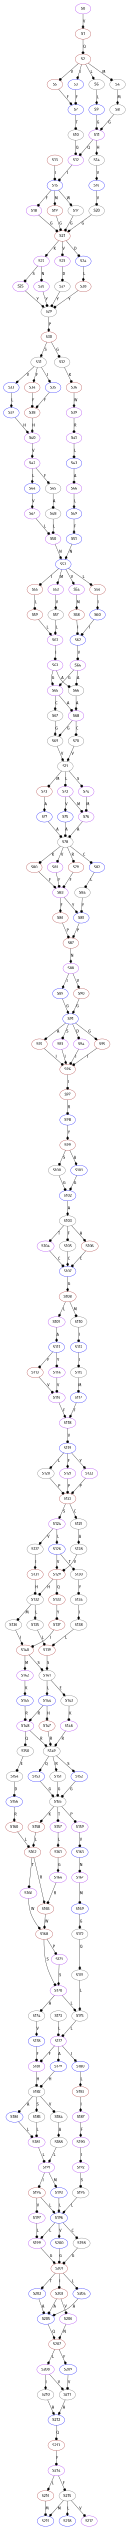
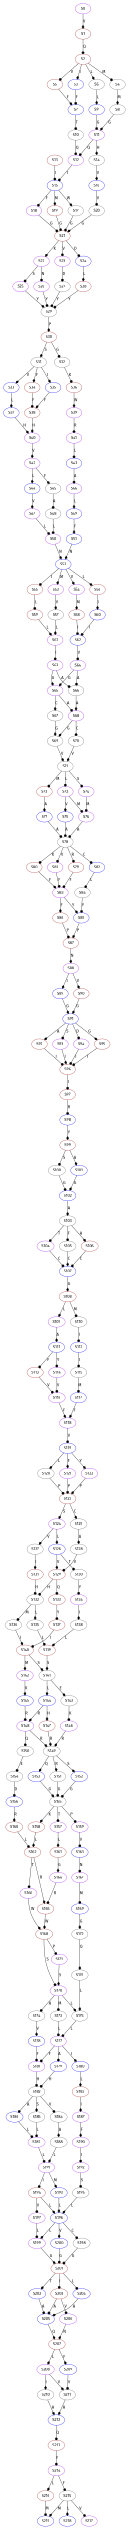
(79, 1600) -> (79, 1600)
none -> (58, 2002)
